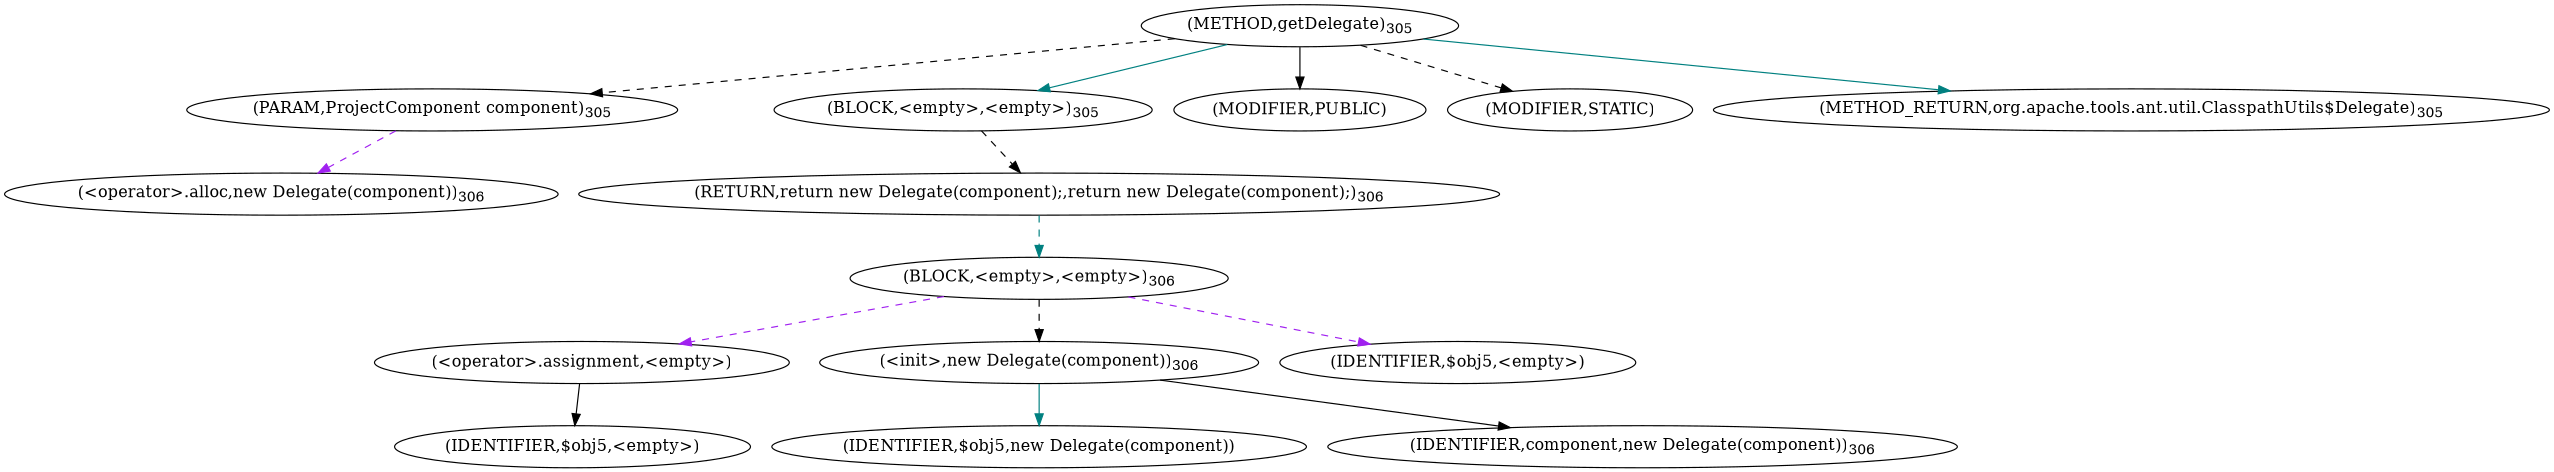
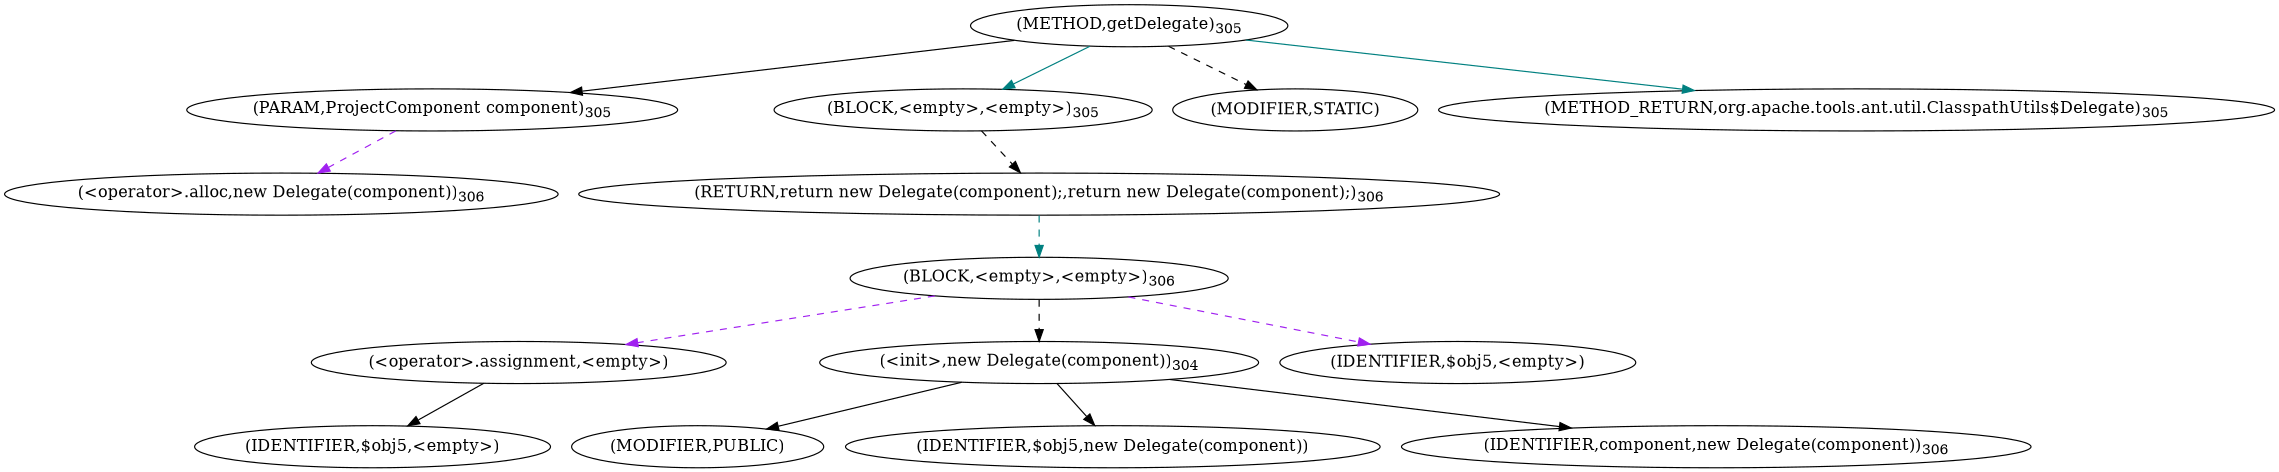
(1300, 62) -> (870, 404)
(889, 66) -> (798, 66)
(1185, 361) -> (1185, 361)
(1039, 399) -> (1072, 400)
